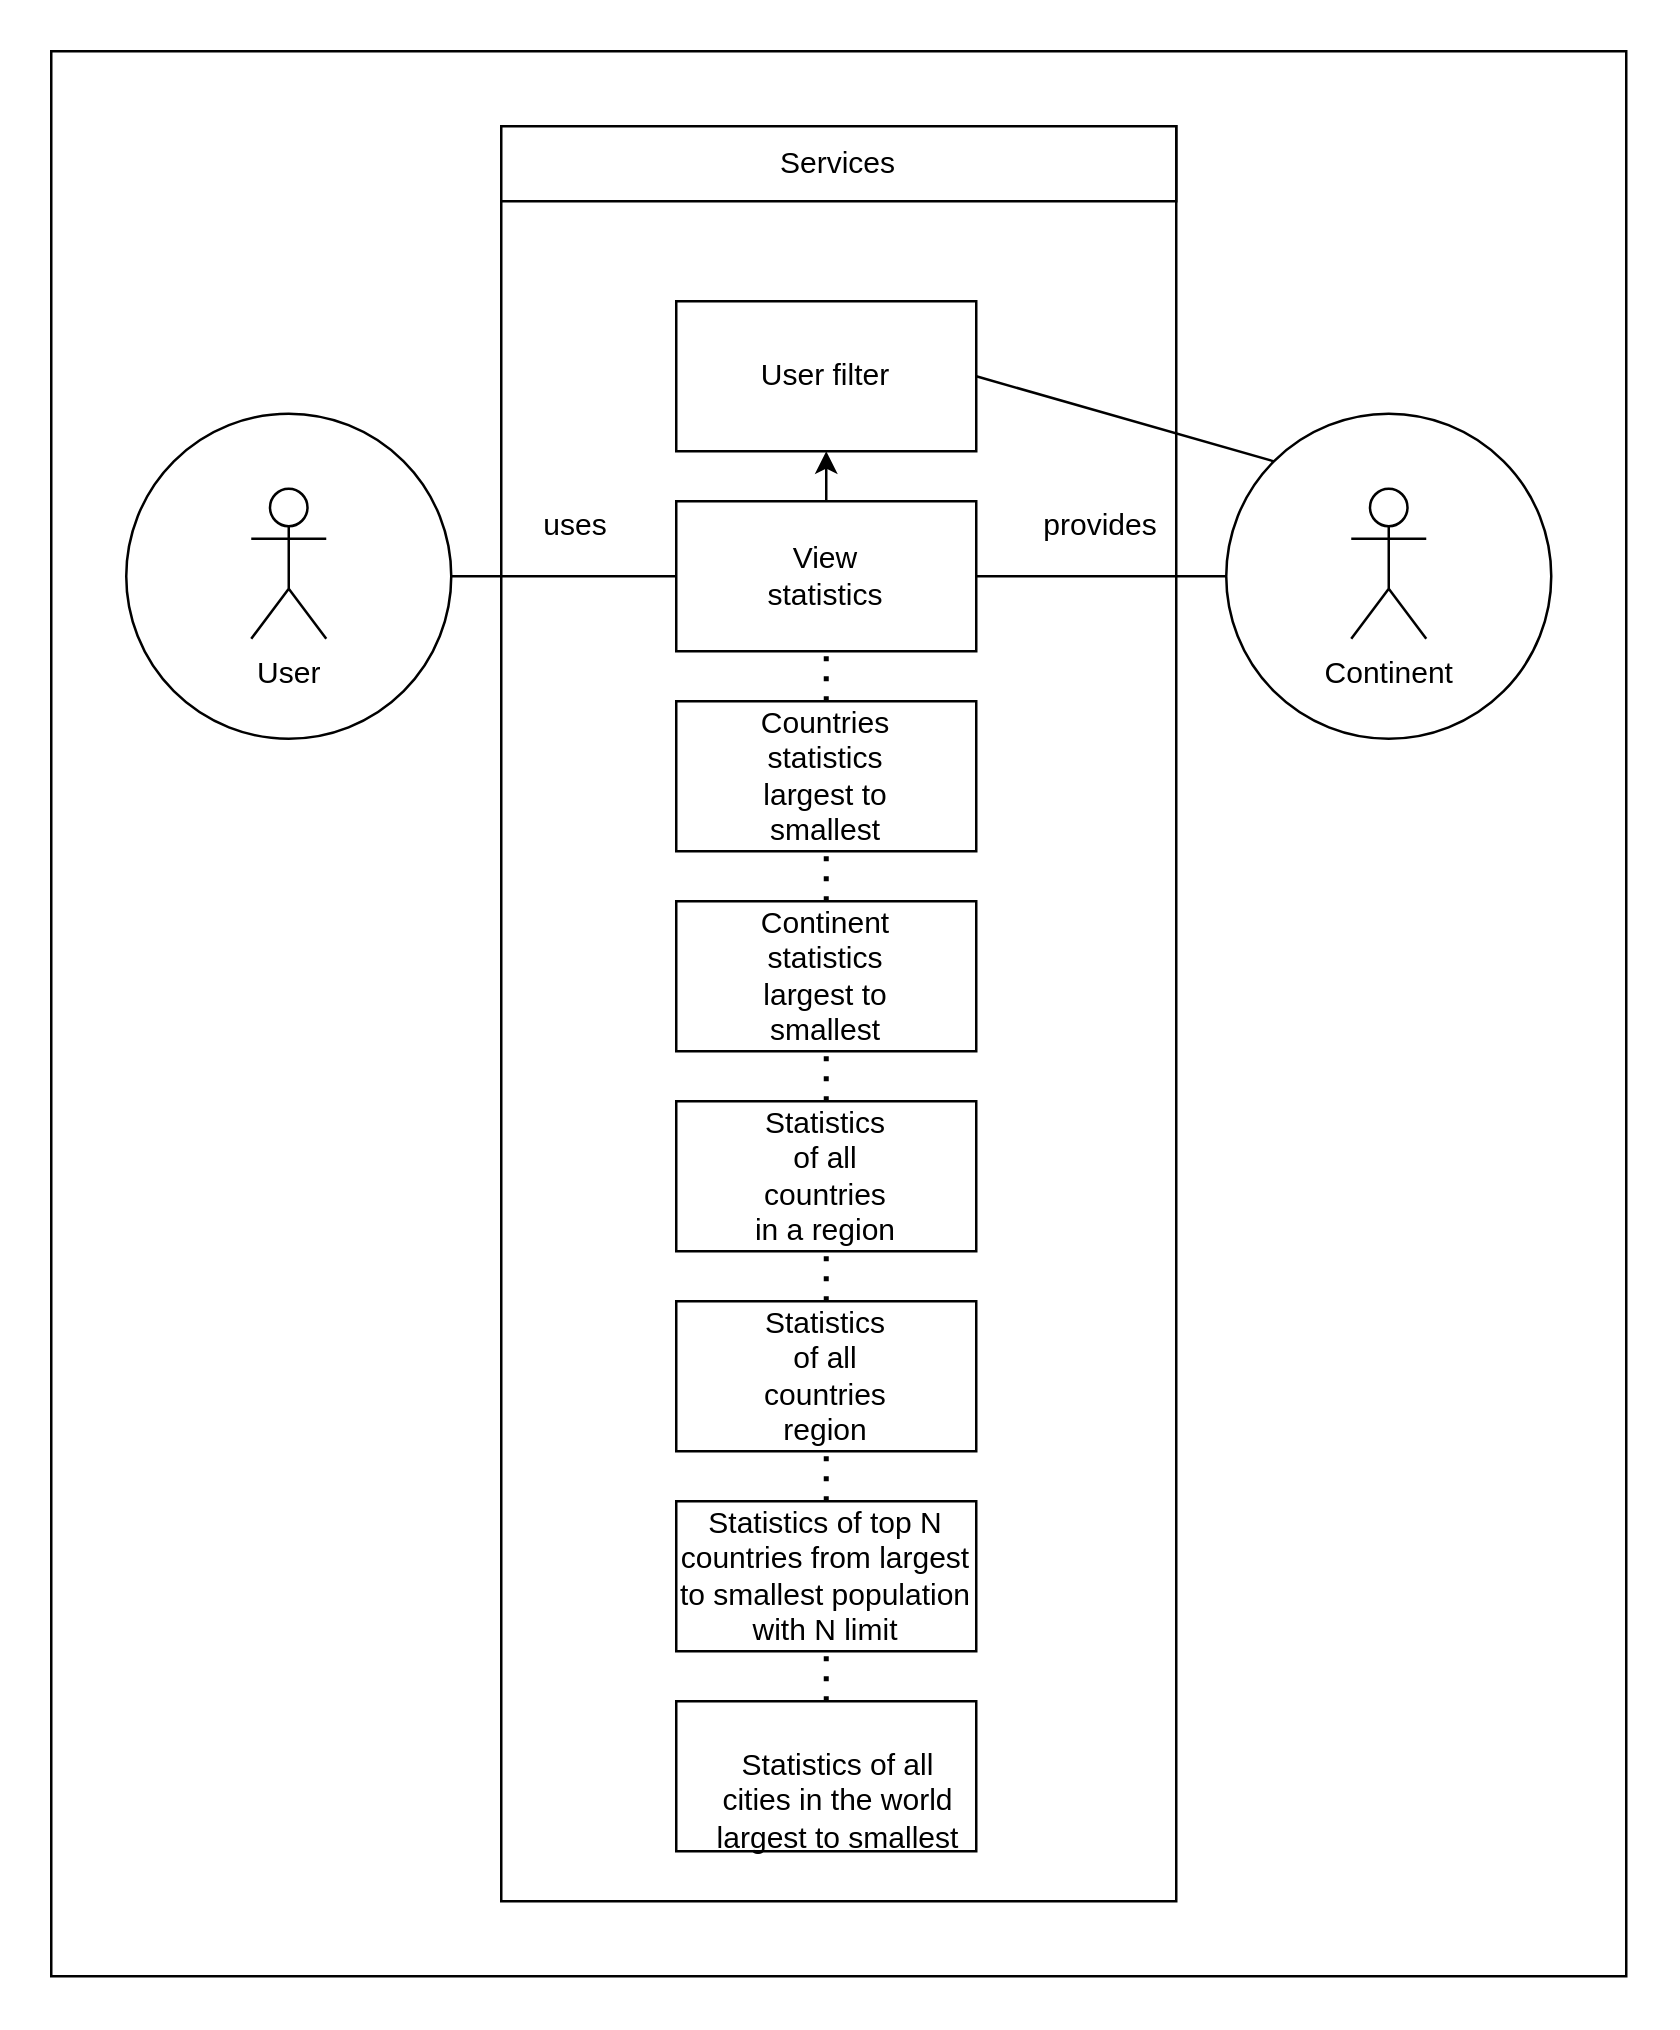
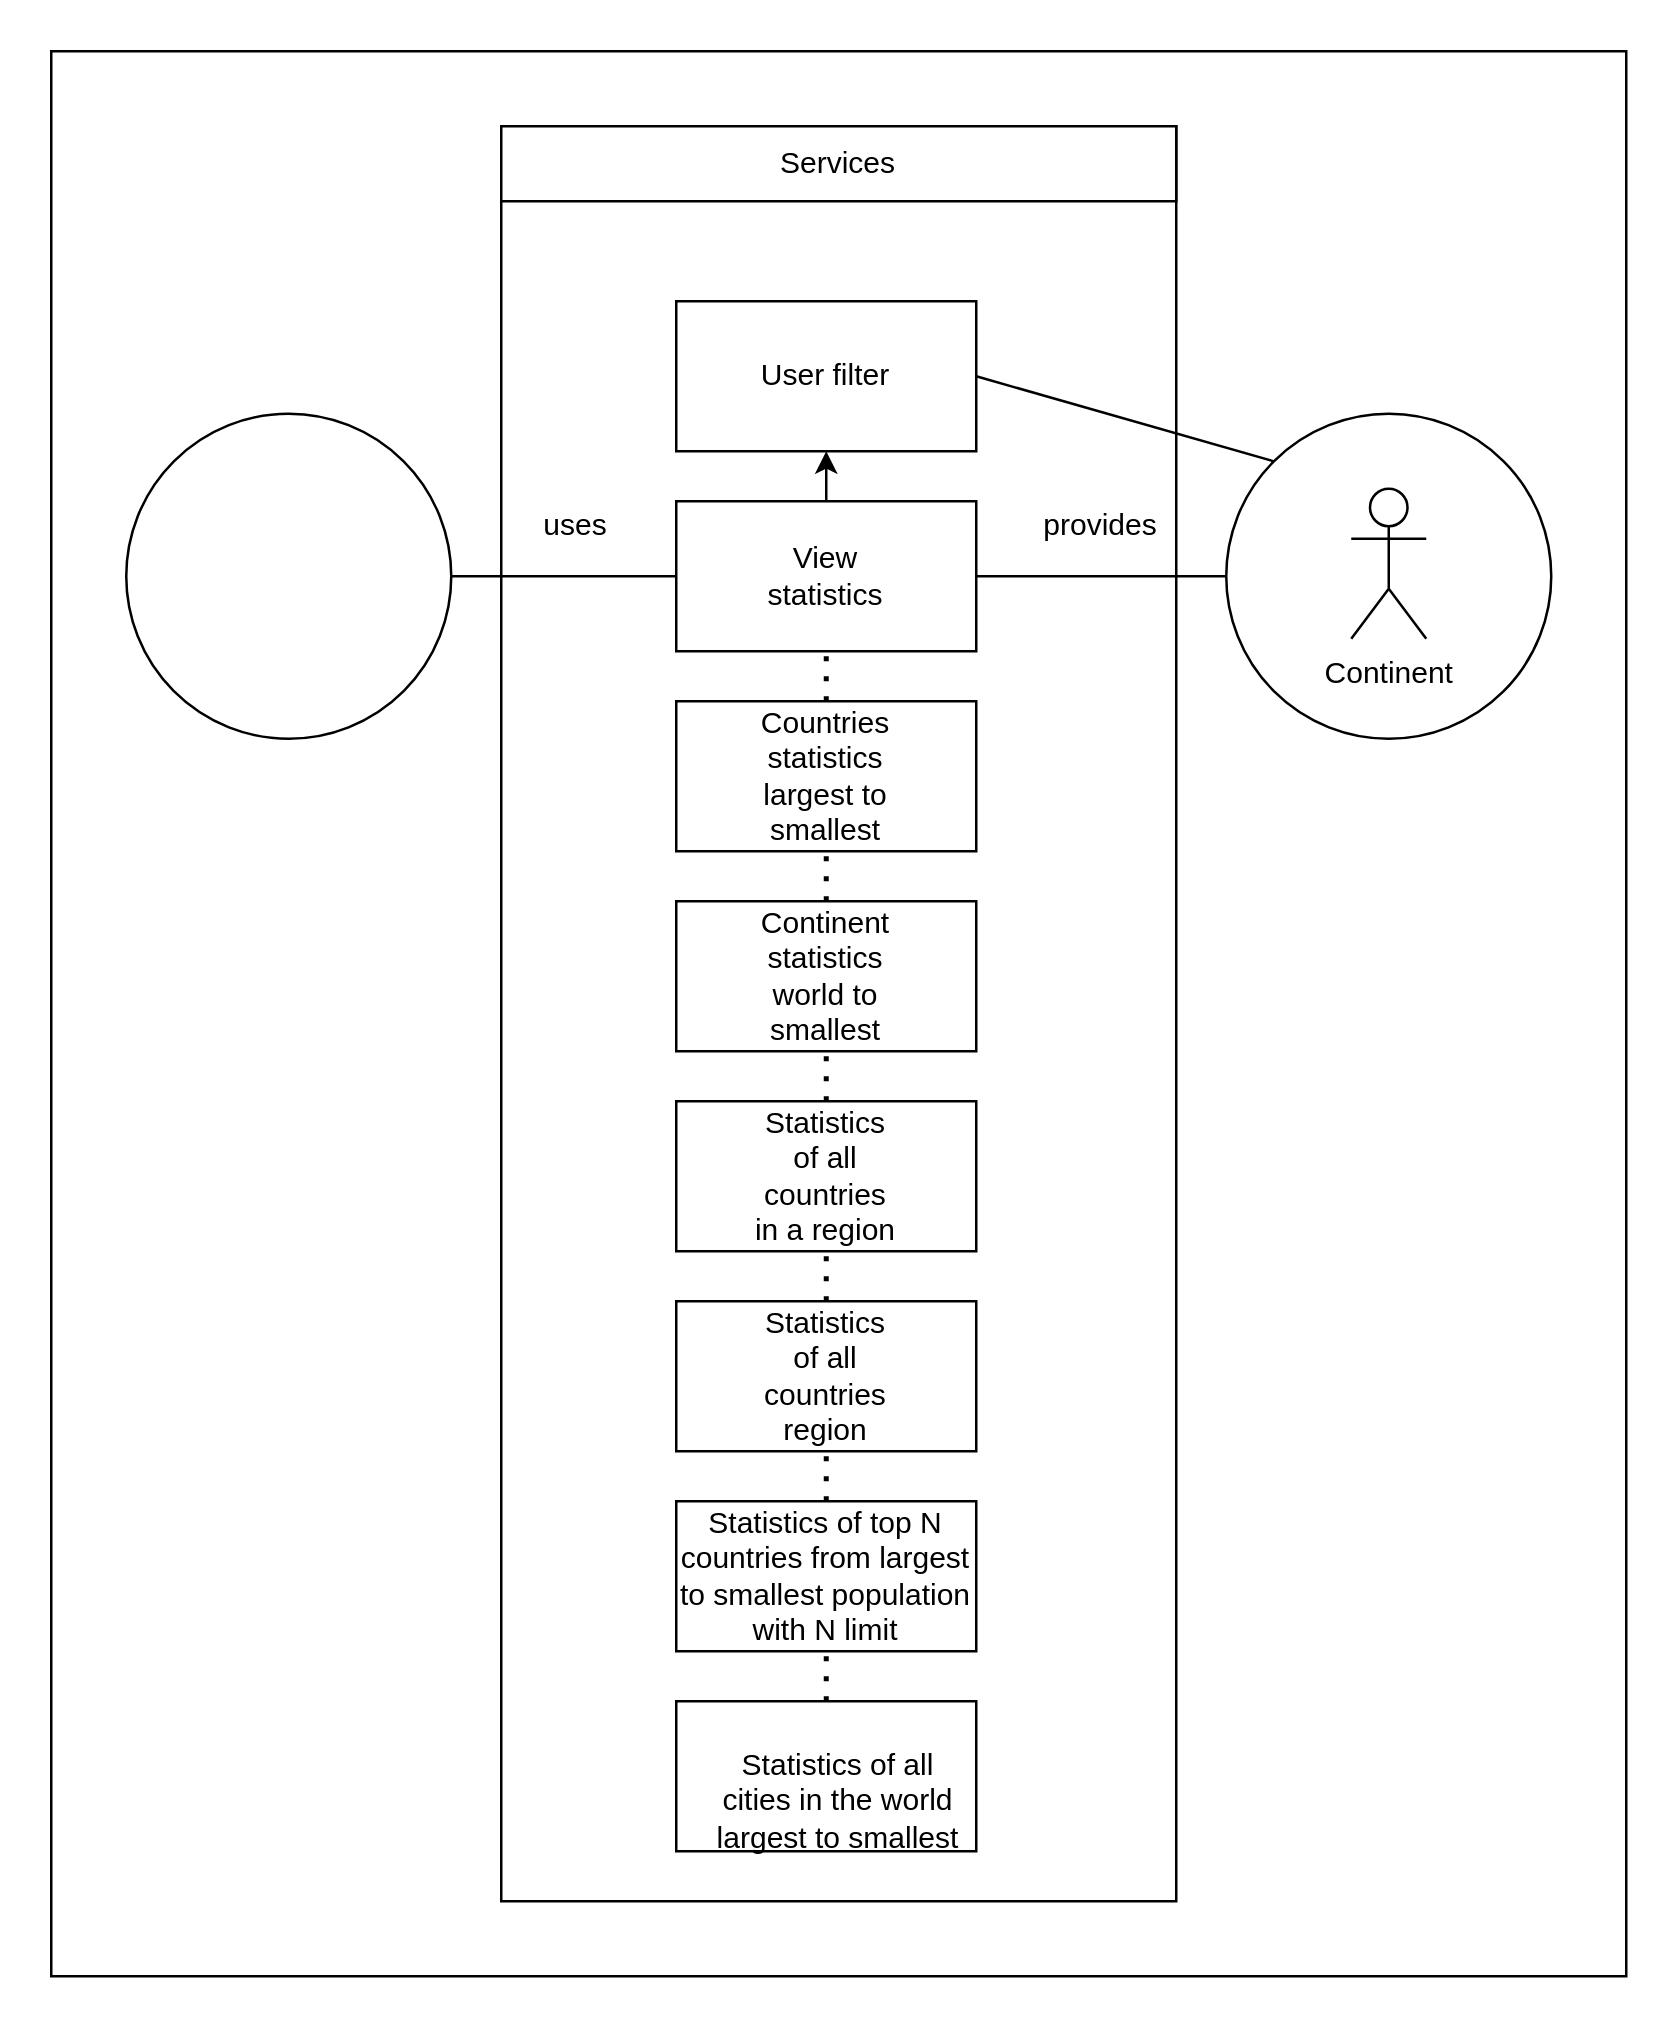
(289, 564) -> none
(826, 976) -> (826, 976)
